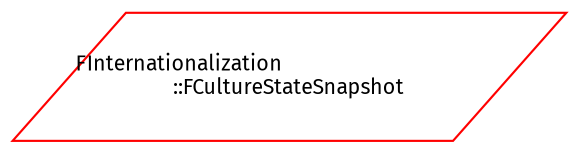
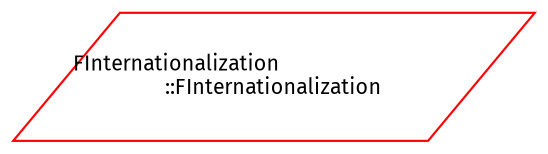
(289, 77) -> (274, 77)
